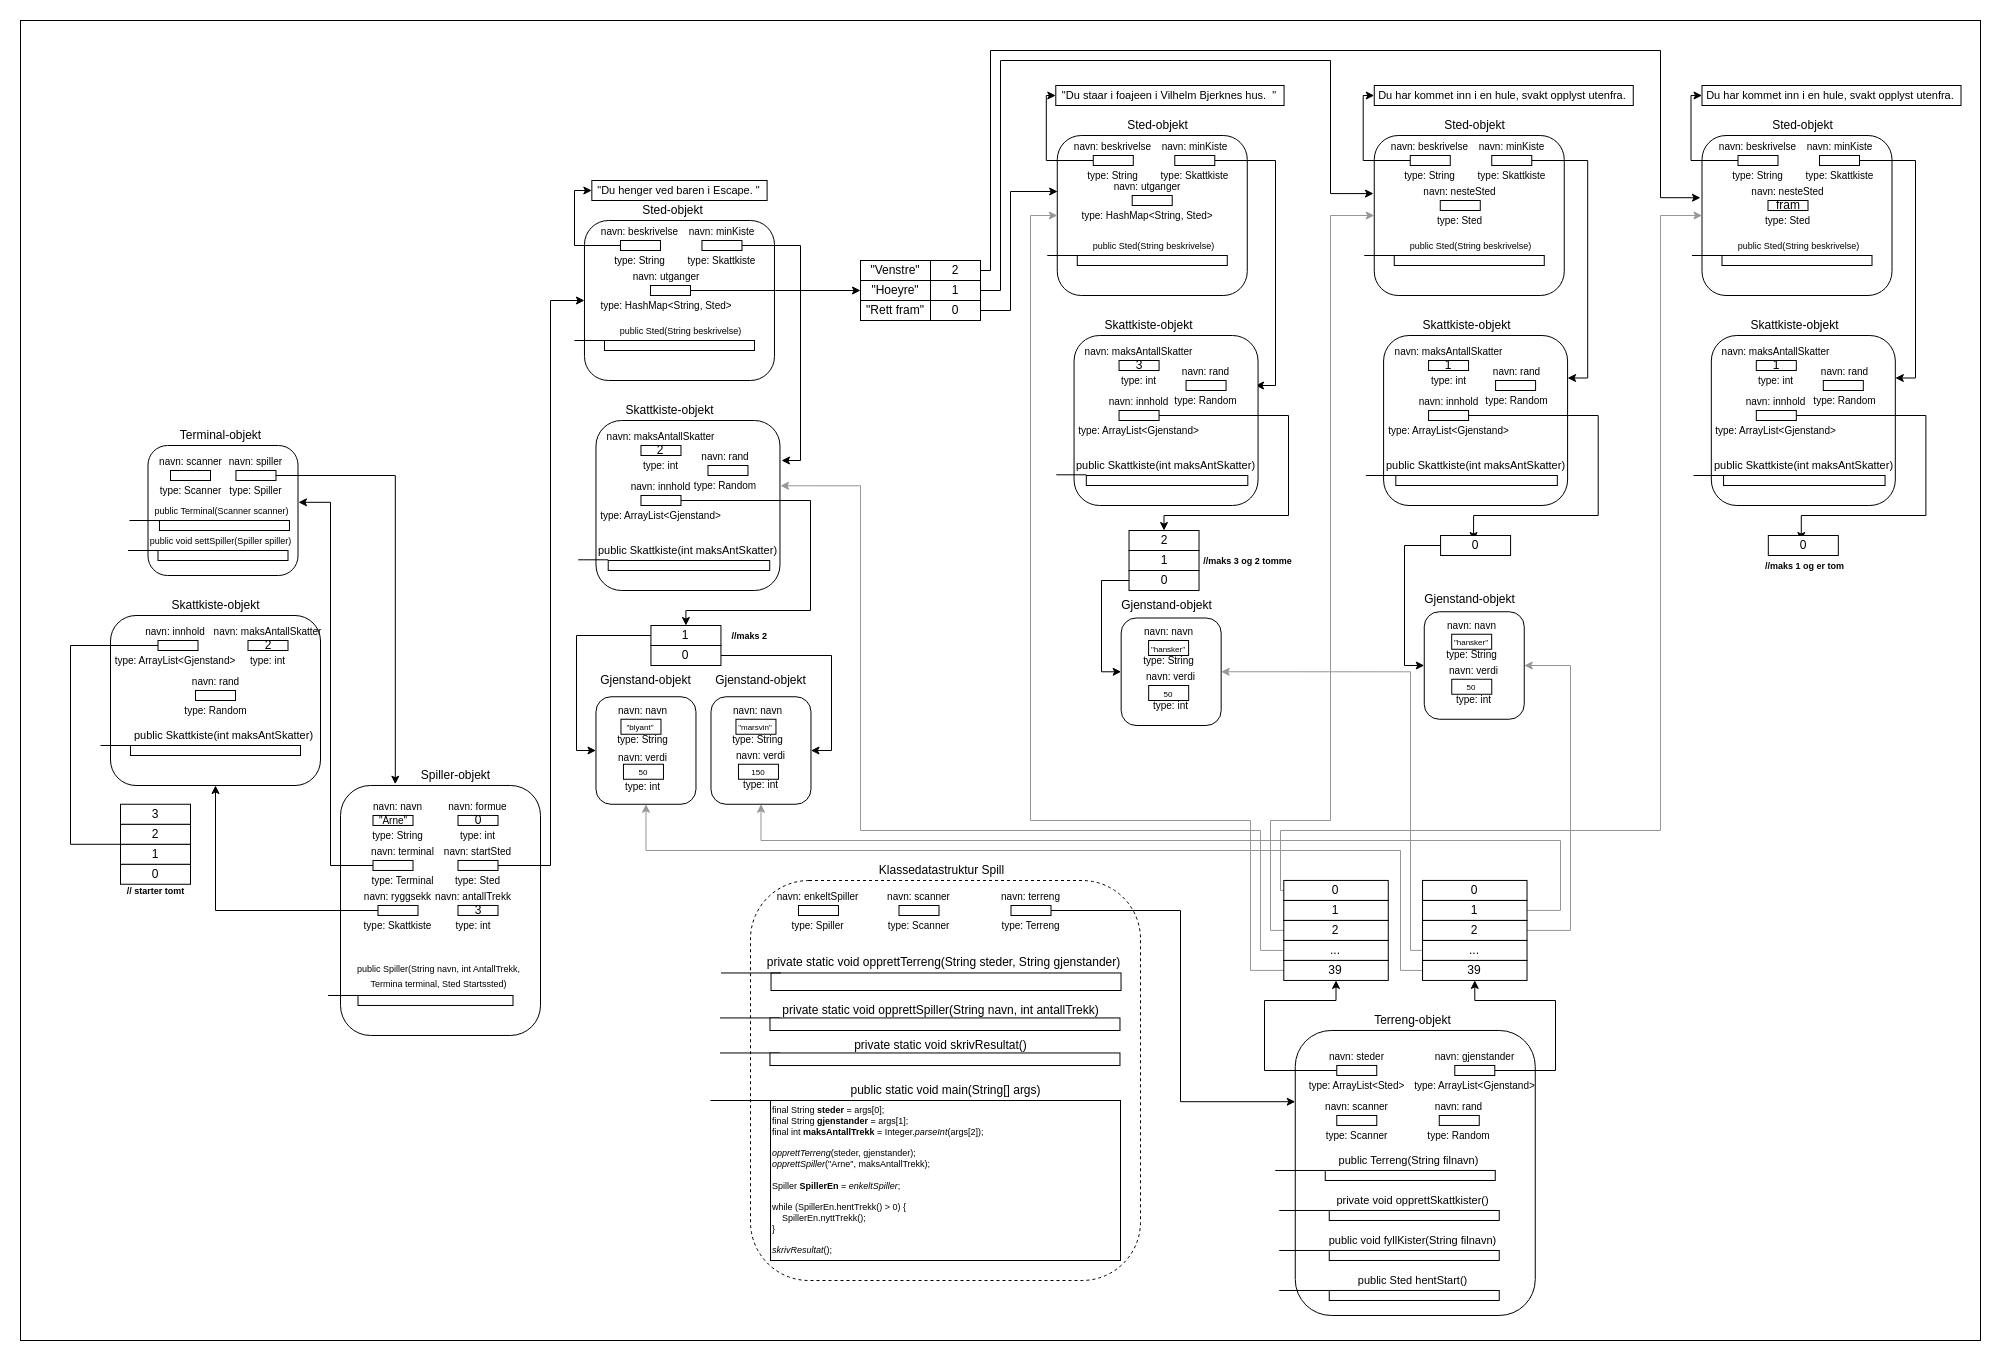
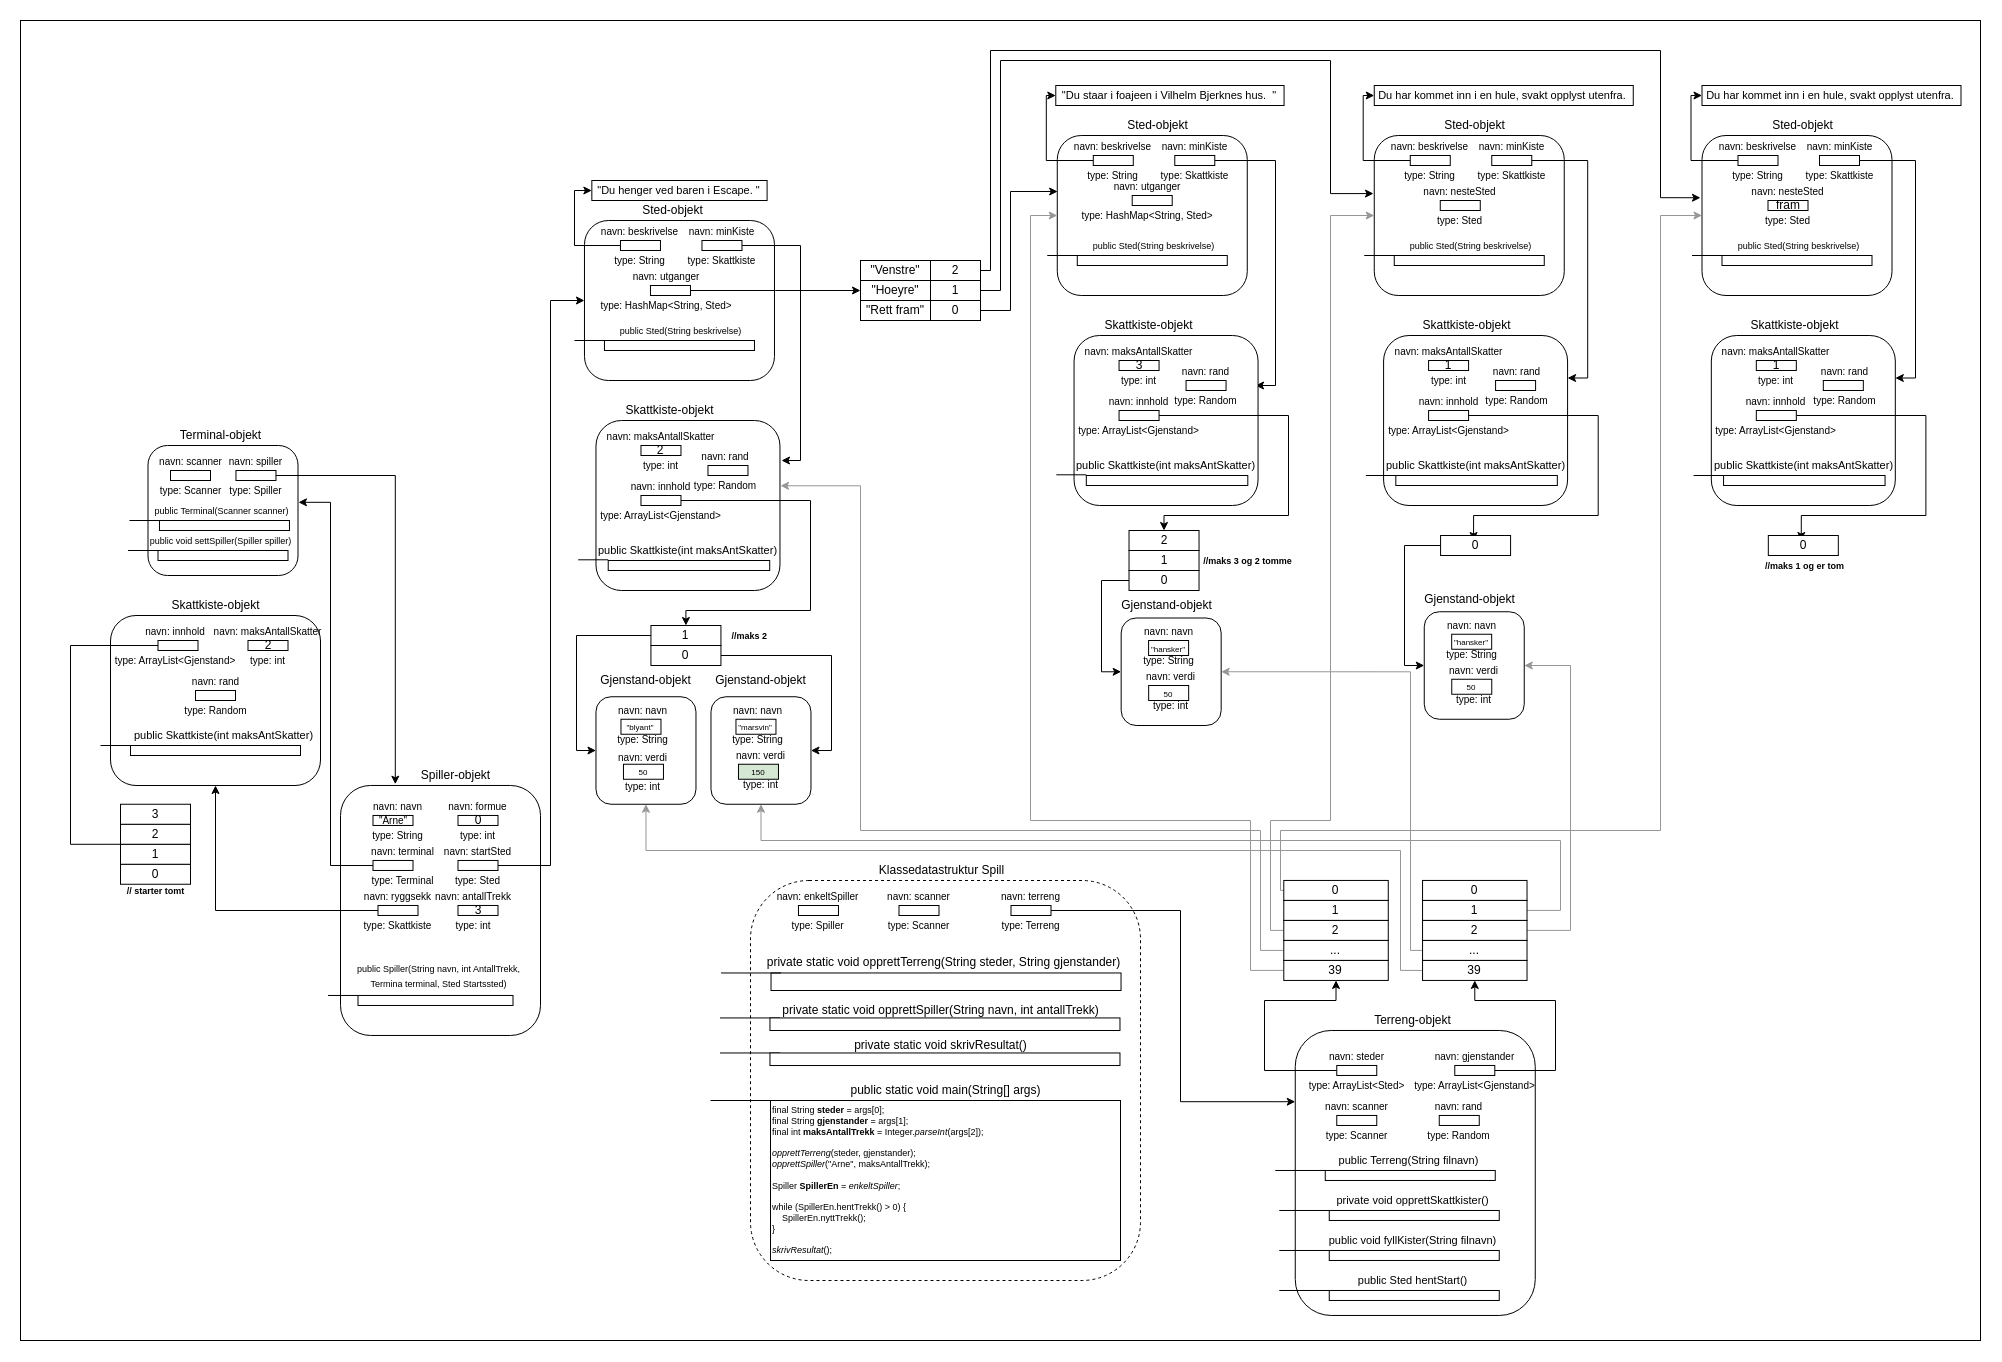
(758, 772) -> (758, 772)
